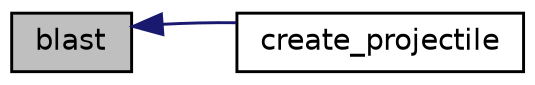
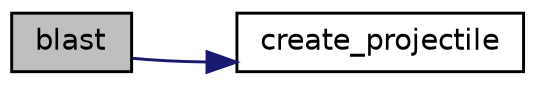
(199, 23) -> (170, 61)
